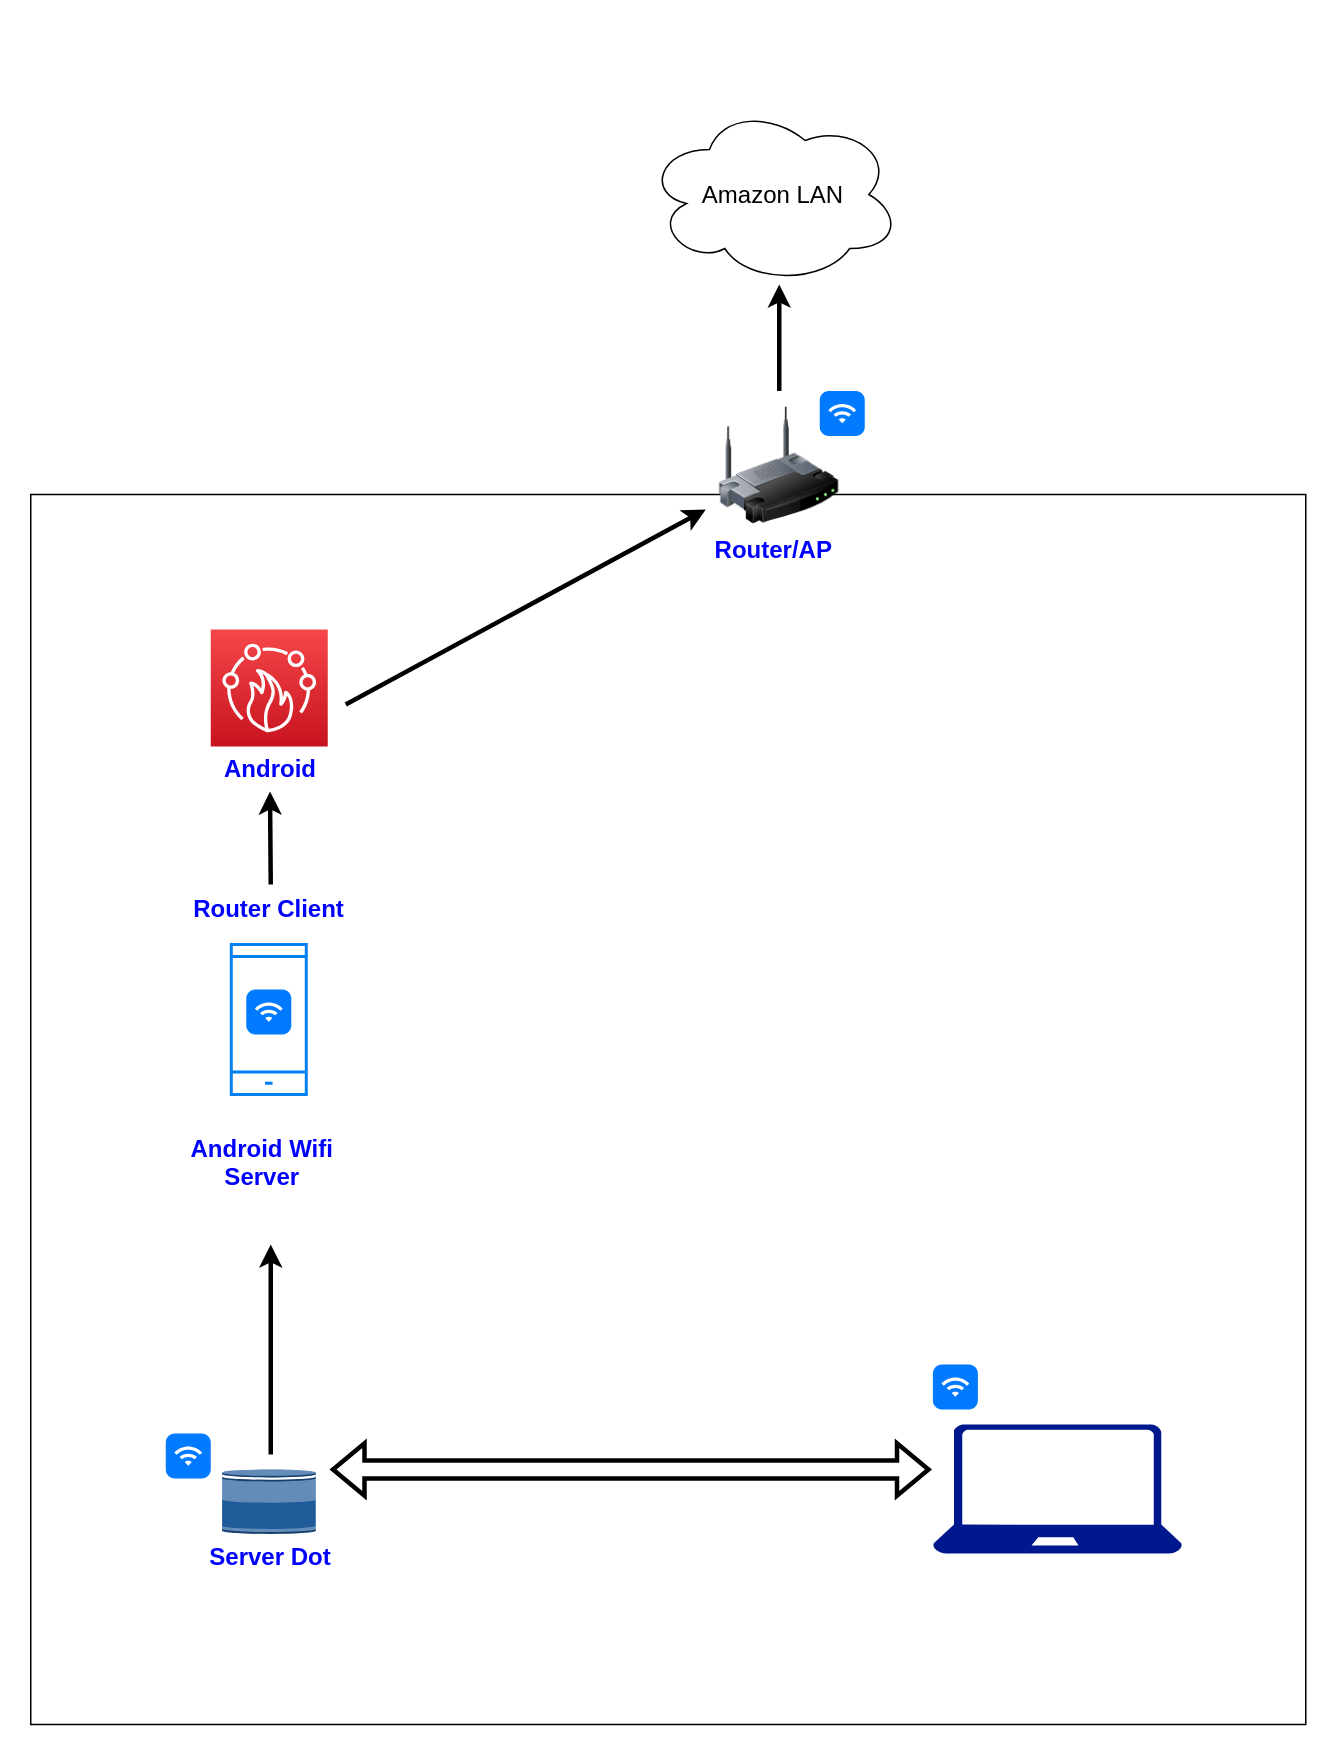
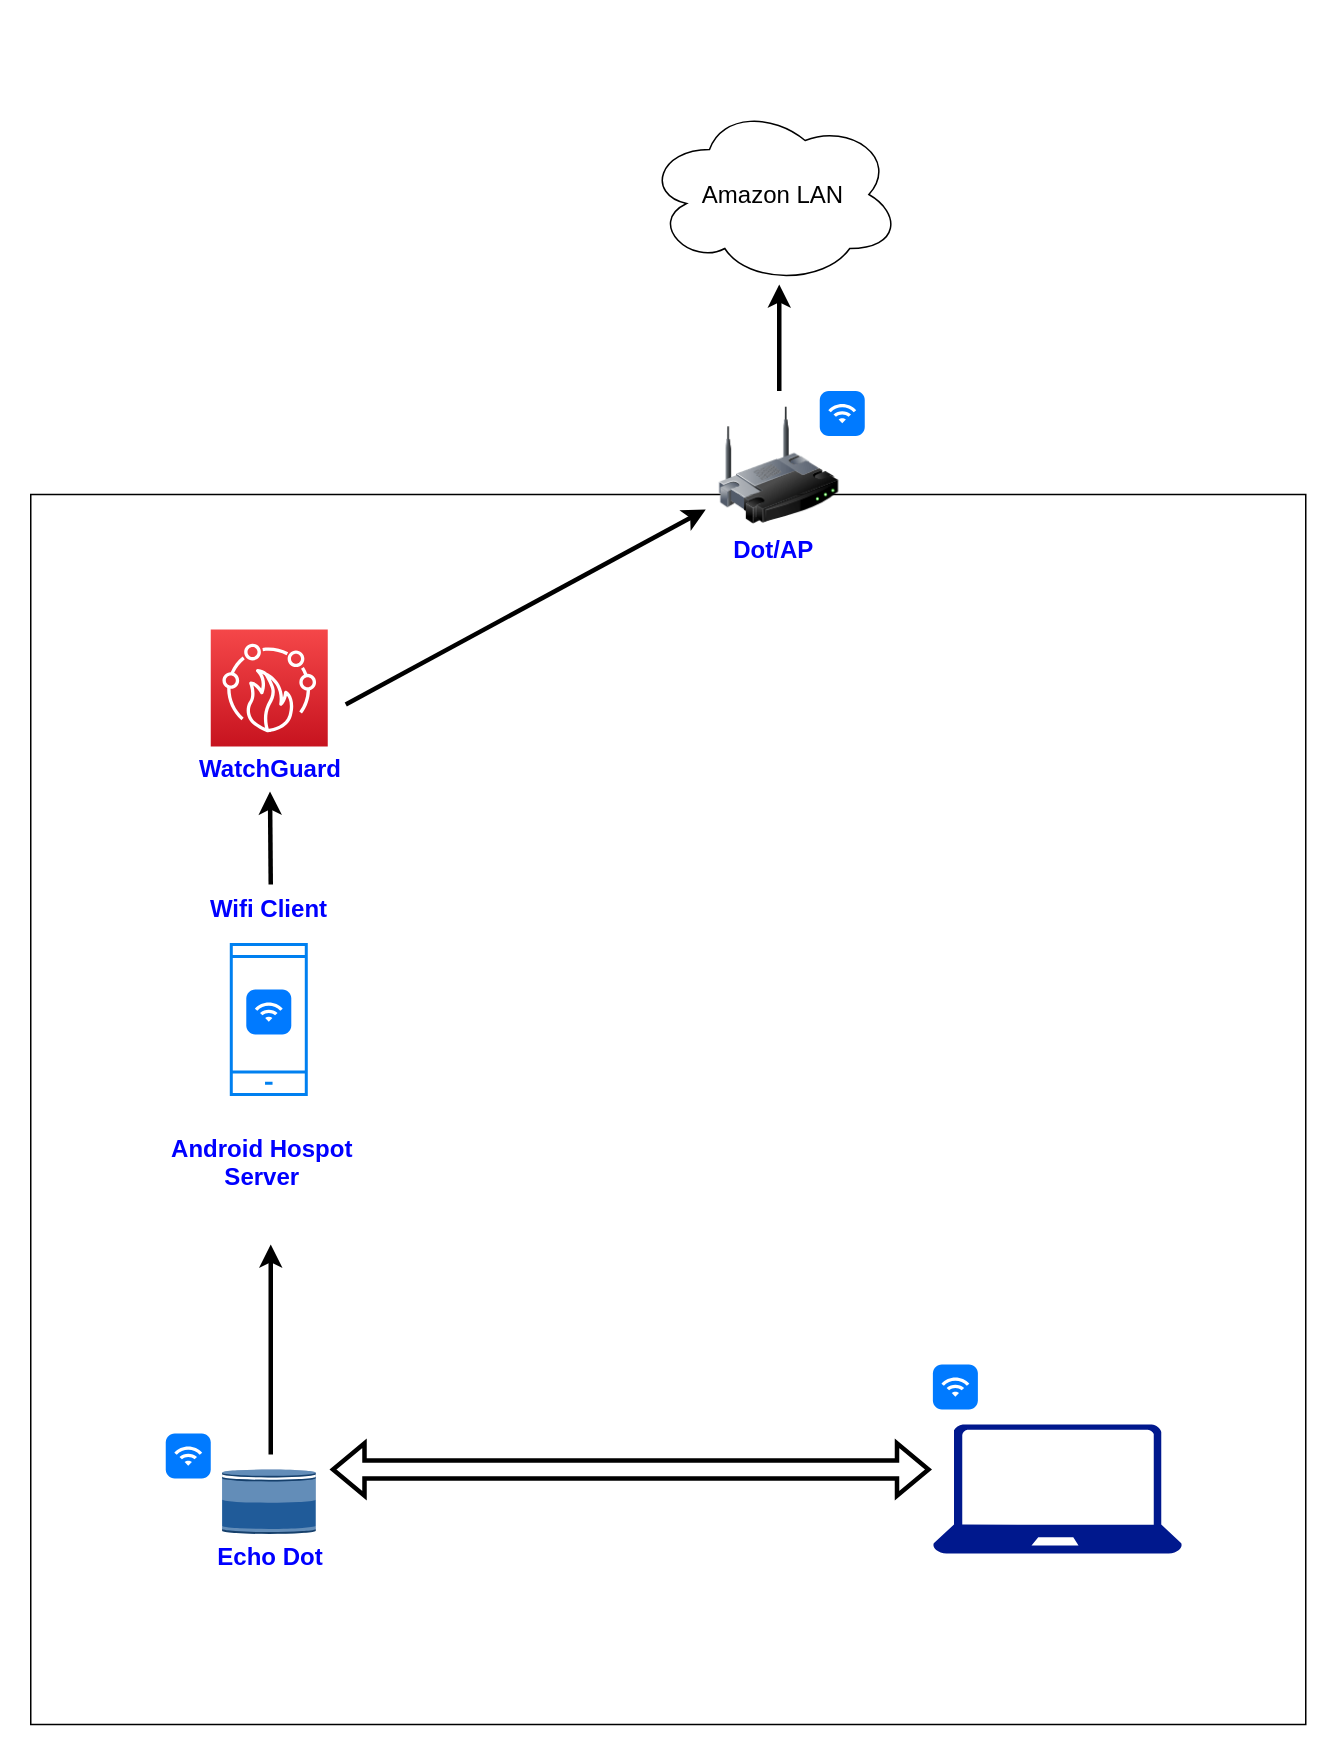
(774, 593) -> (774, 593)
(271, 769) -> (271, 769)
(269, 908) -> (269, 908)
(263, 1177) -> (263, 1177)
(271, 1556) -> (271, 1556)
